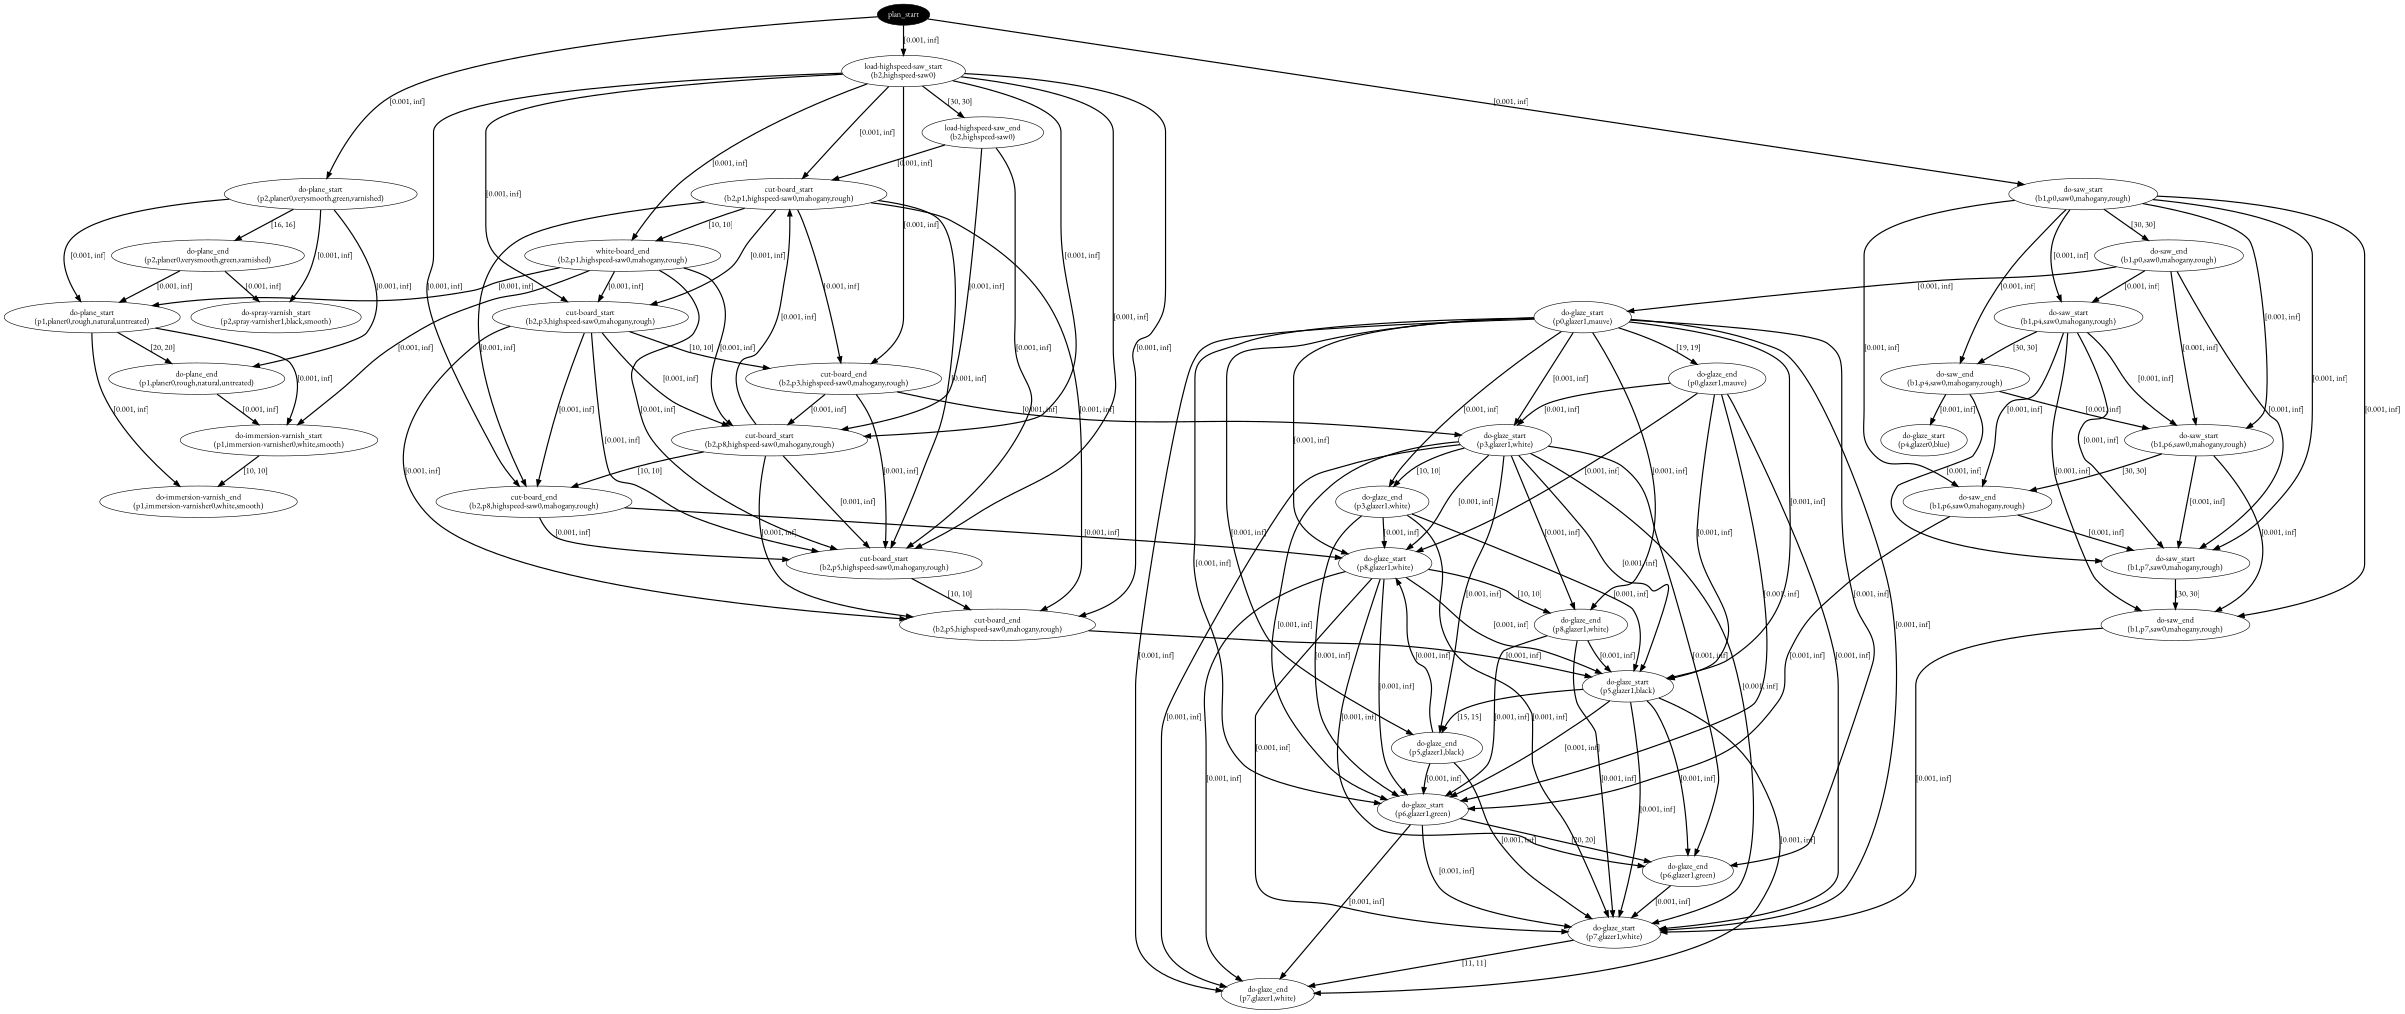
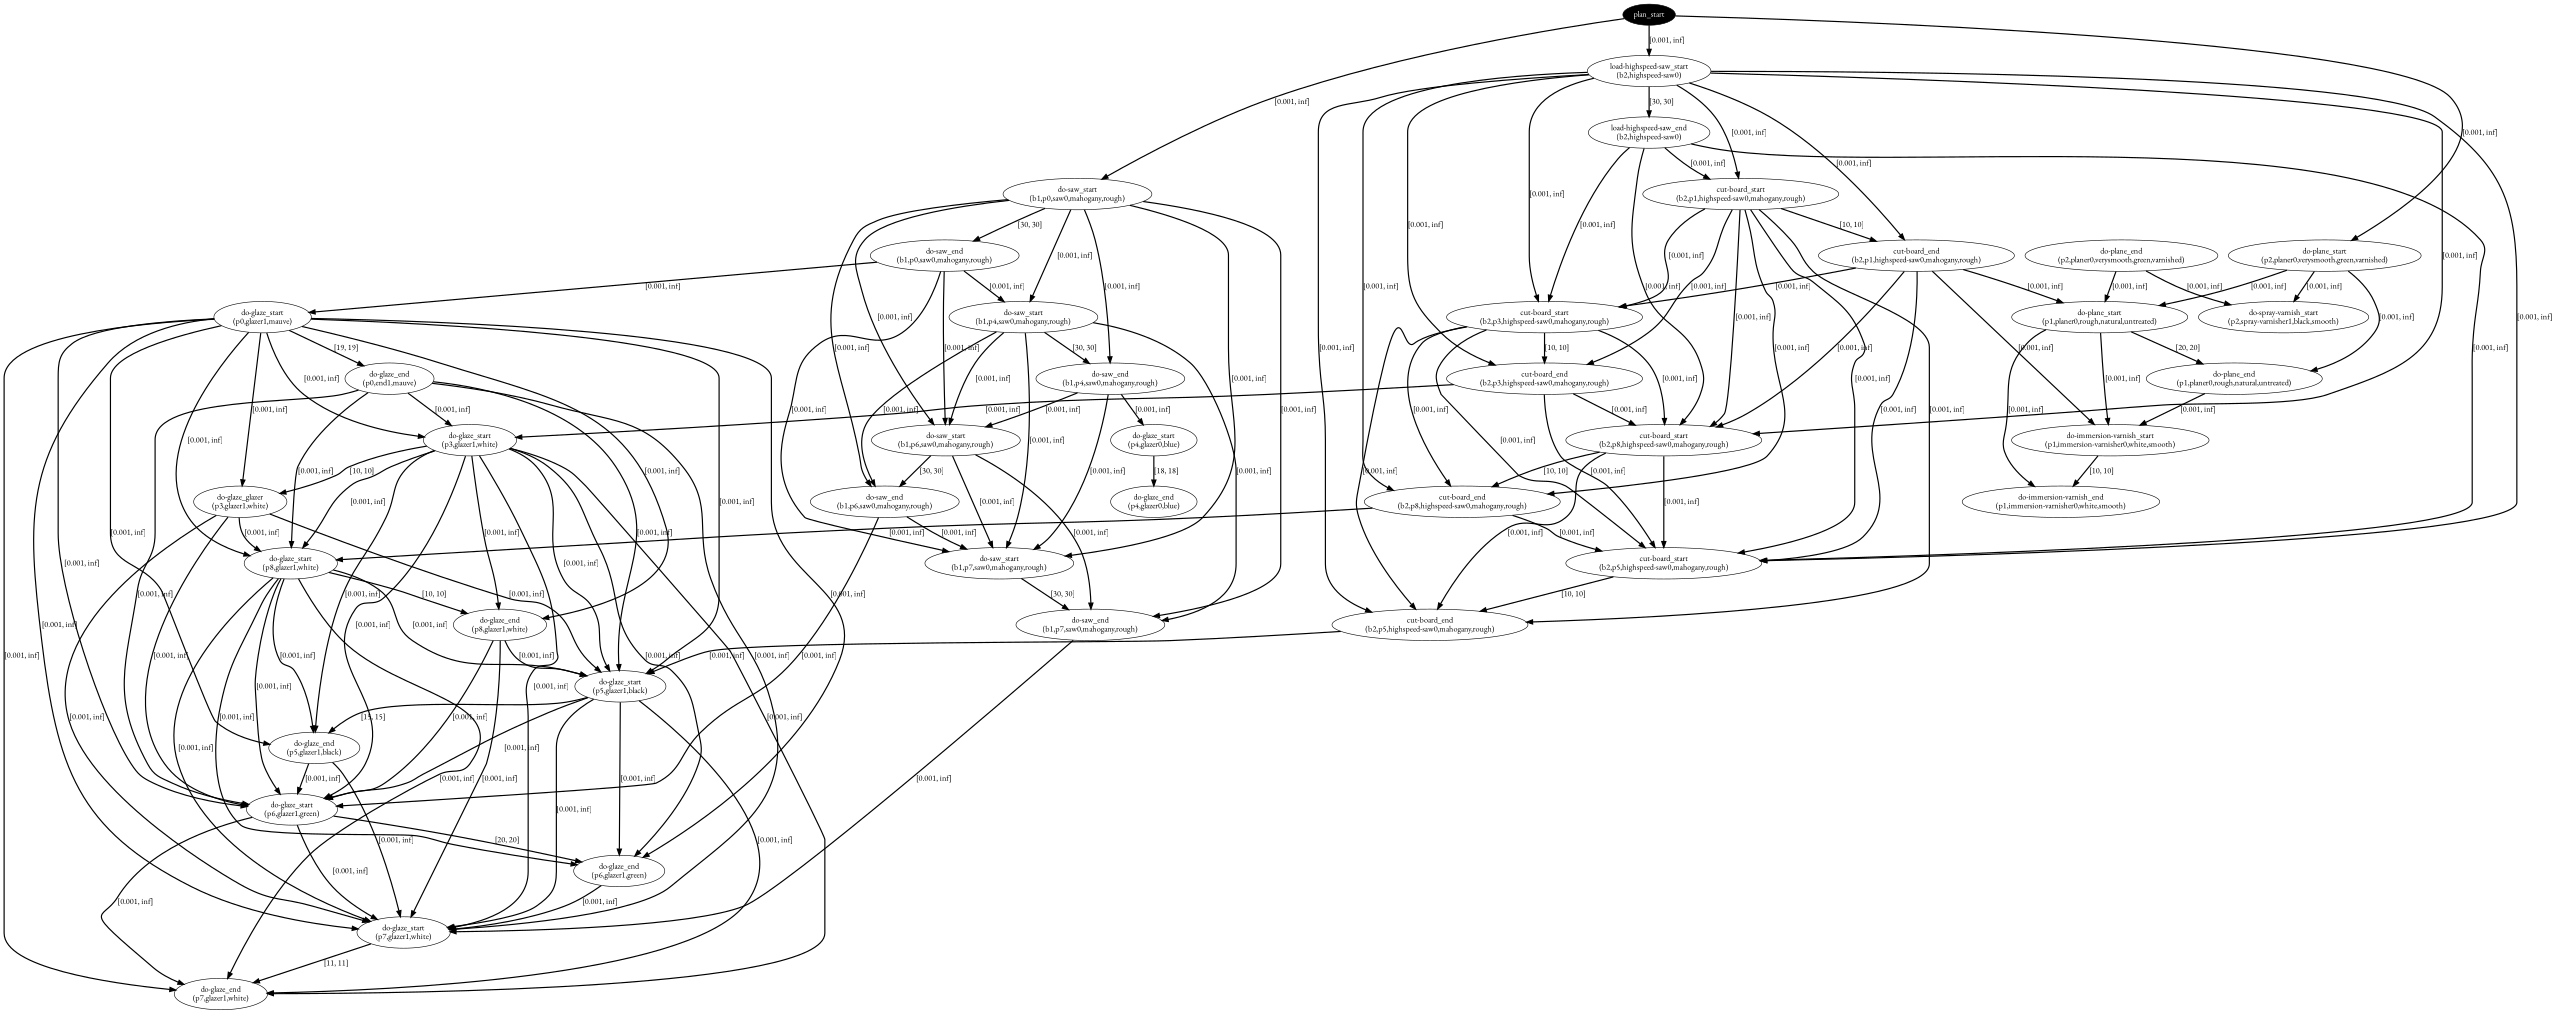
none -> (1581, 217)
(267, 223) -> none
(623, 256) -> (1916, 256)
(773, 330) -> (1734, 318)
(1717, 379) -> (390, 379)
none -> (1154, 502)
(1382, 502) -> (240, 502)
(1415, 660) -> (279, 657)
